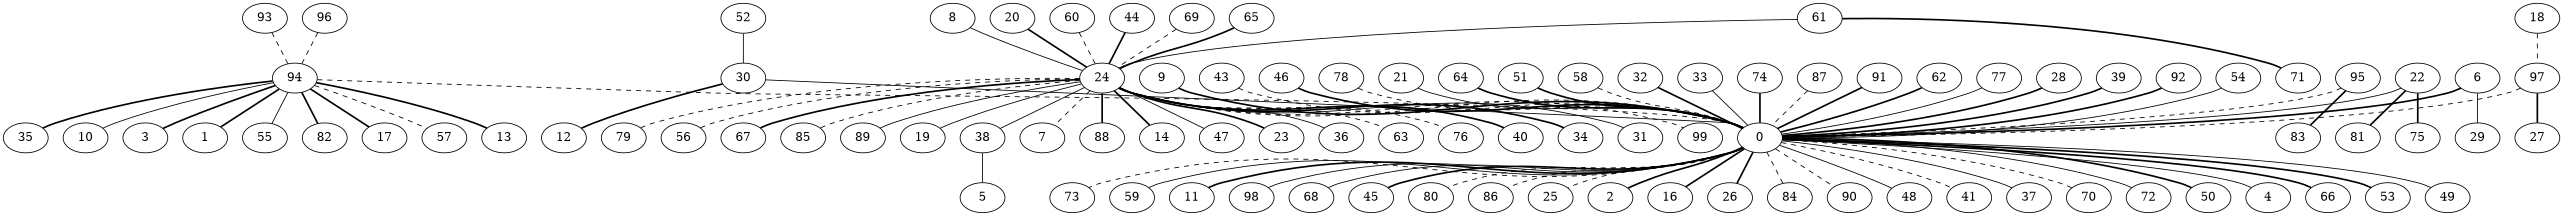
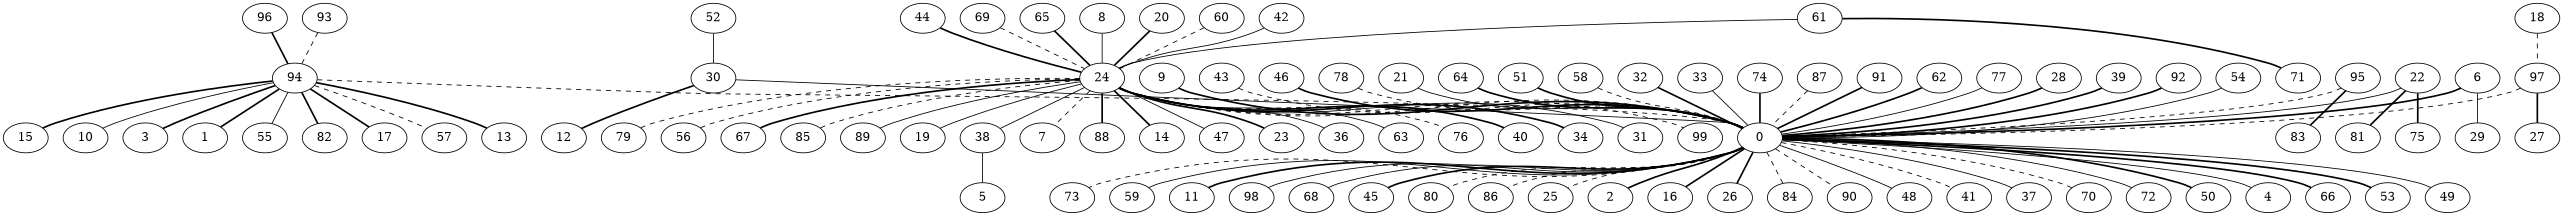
none -> (1282, 18)
(310, 48) -> (280, 48)
(1252, 108) -> (1252, 108)
(26, 138) -> (26, 138)
